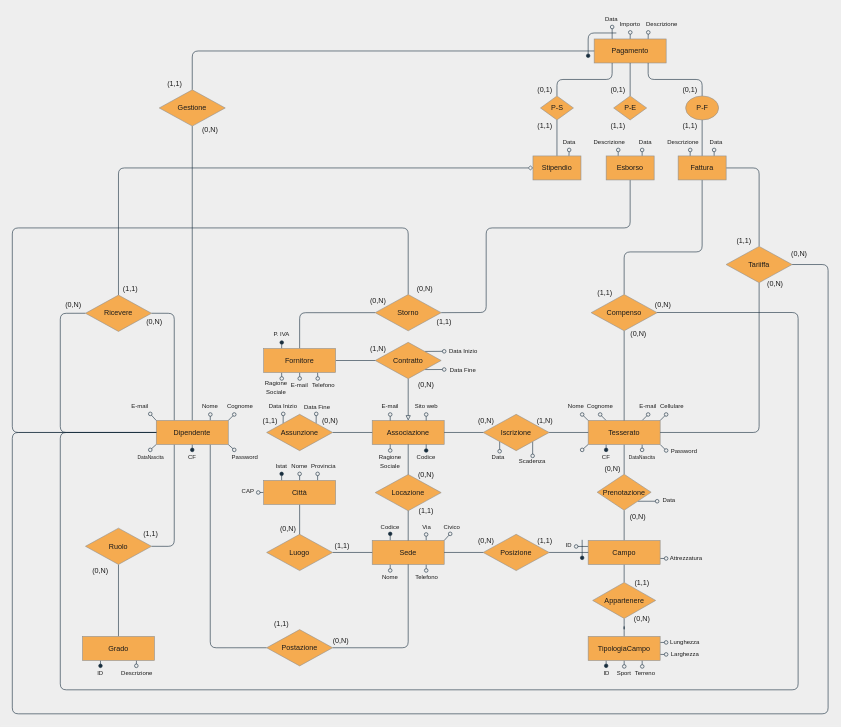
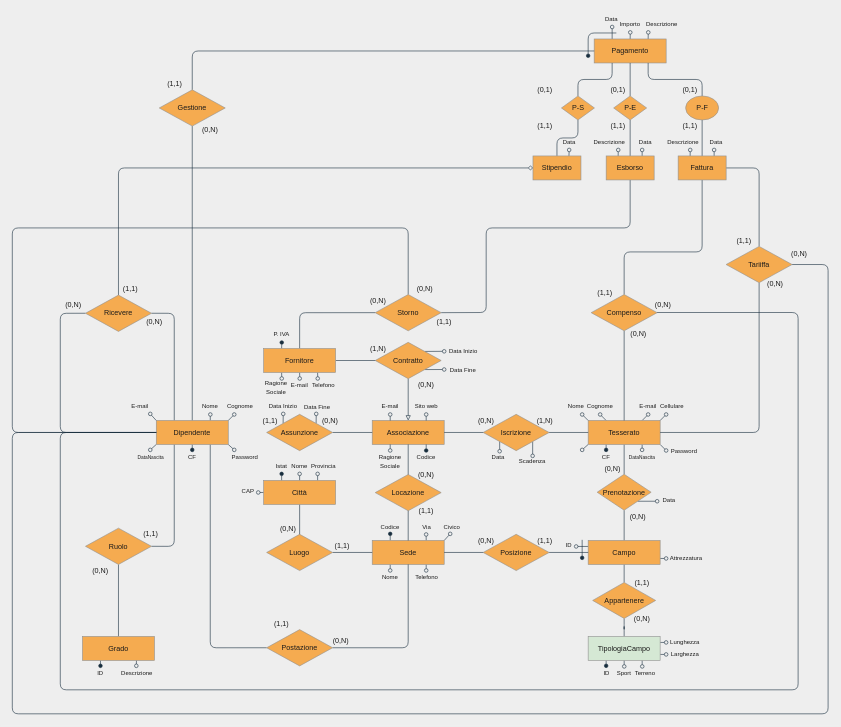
(557, 108) -> (578, 108)
none -> (630, 138)
(624, 648) -> (624, 648)
